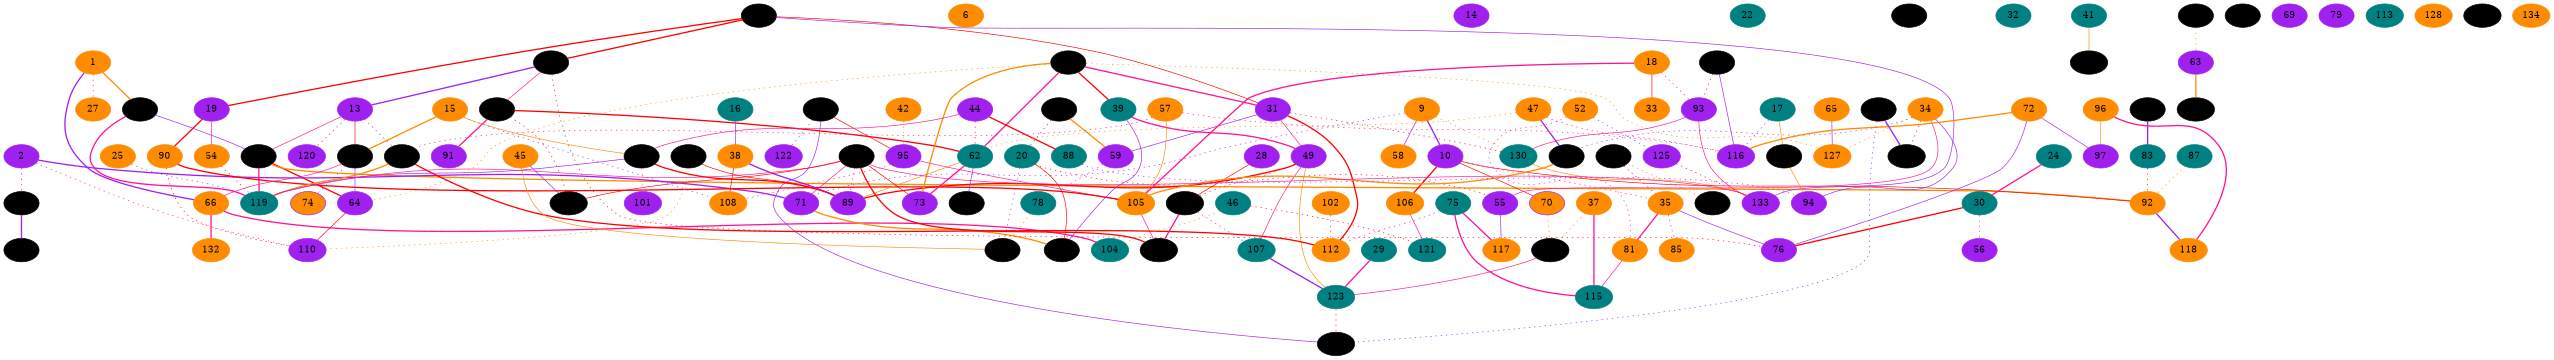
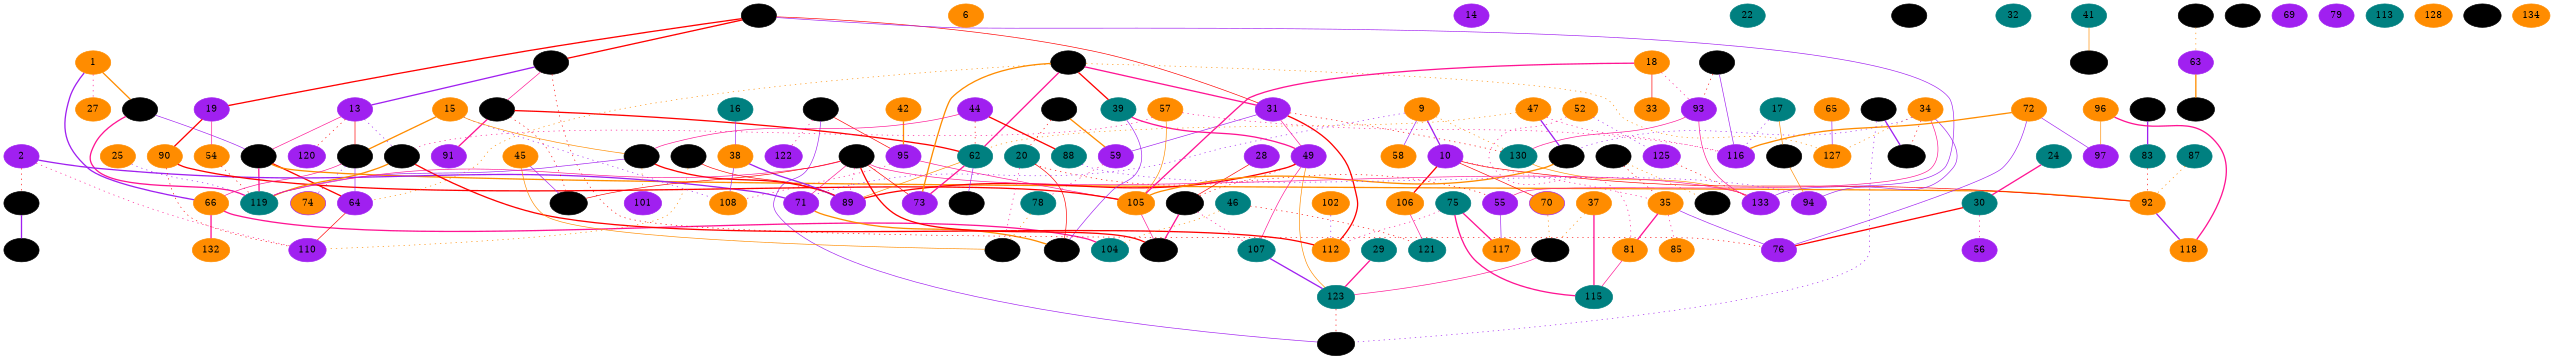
(903, 131) -> (903, 131)
(732, 180) -> (732, 180)
